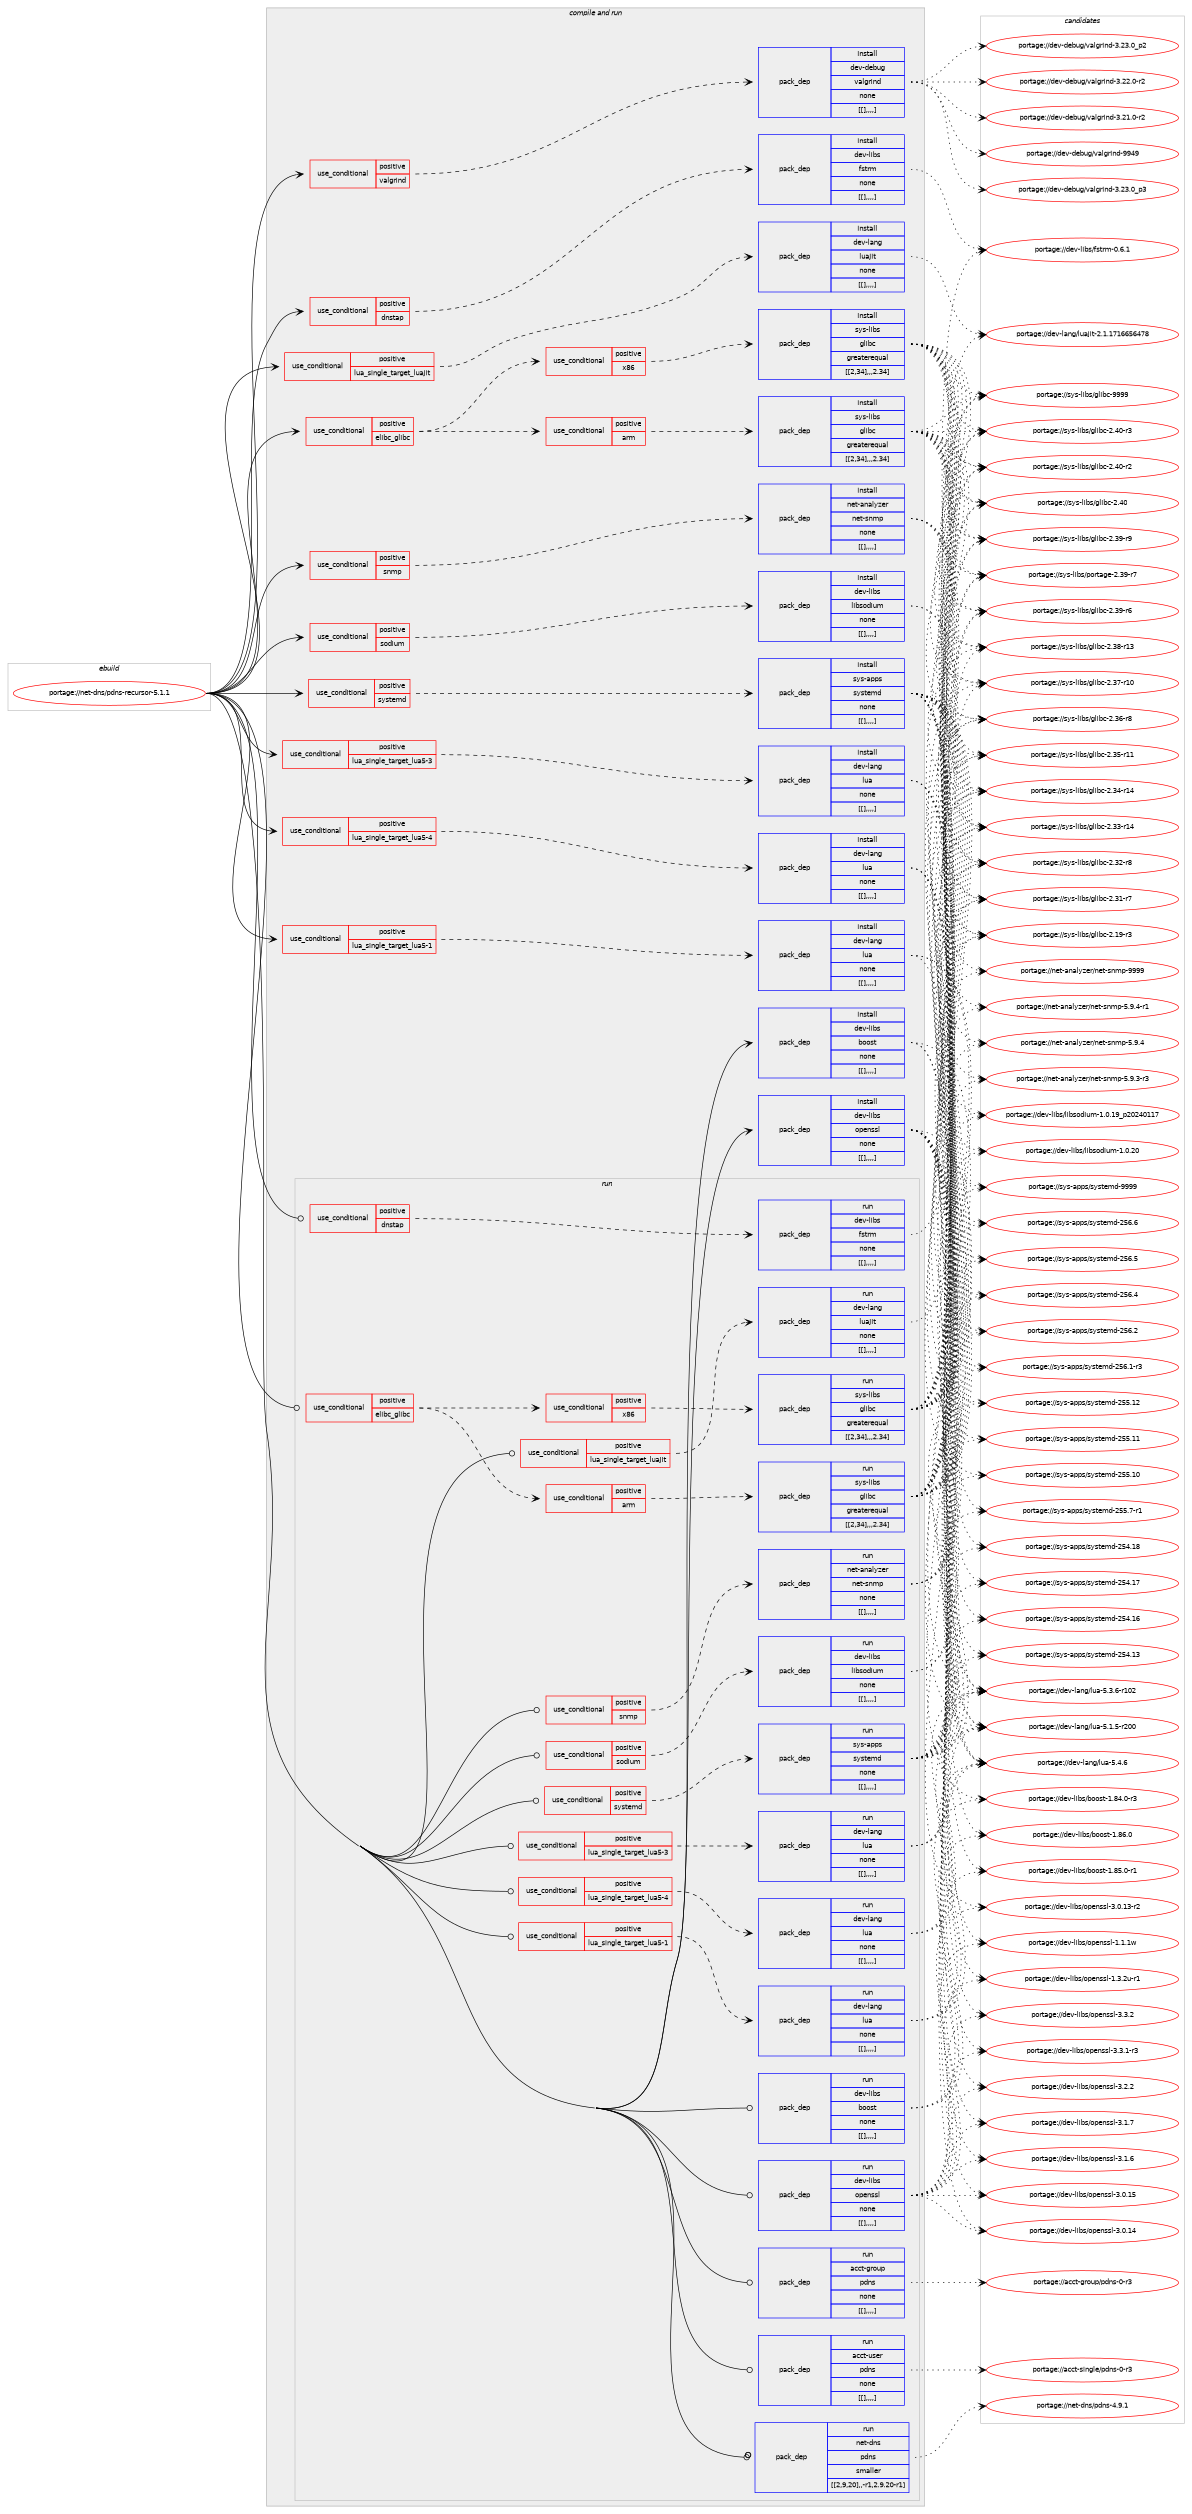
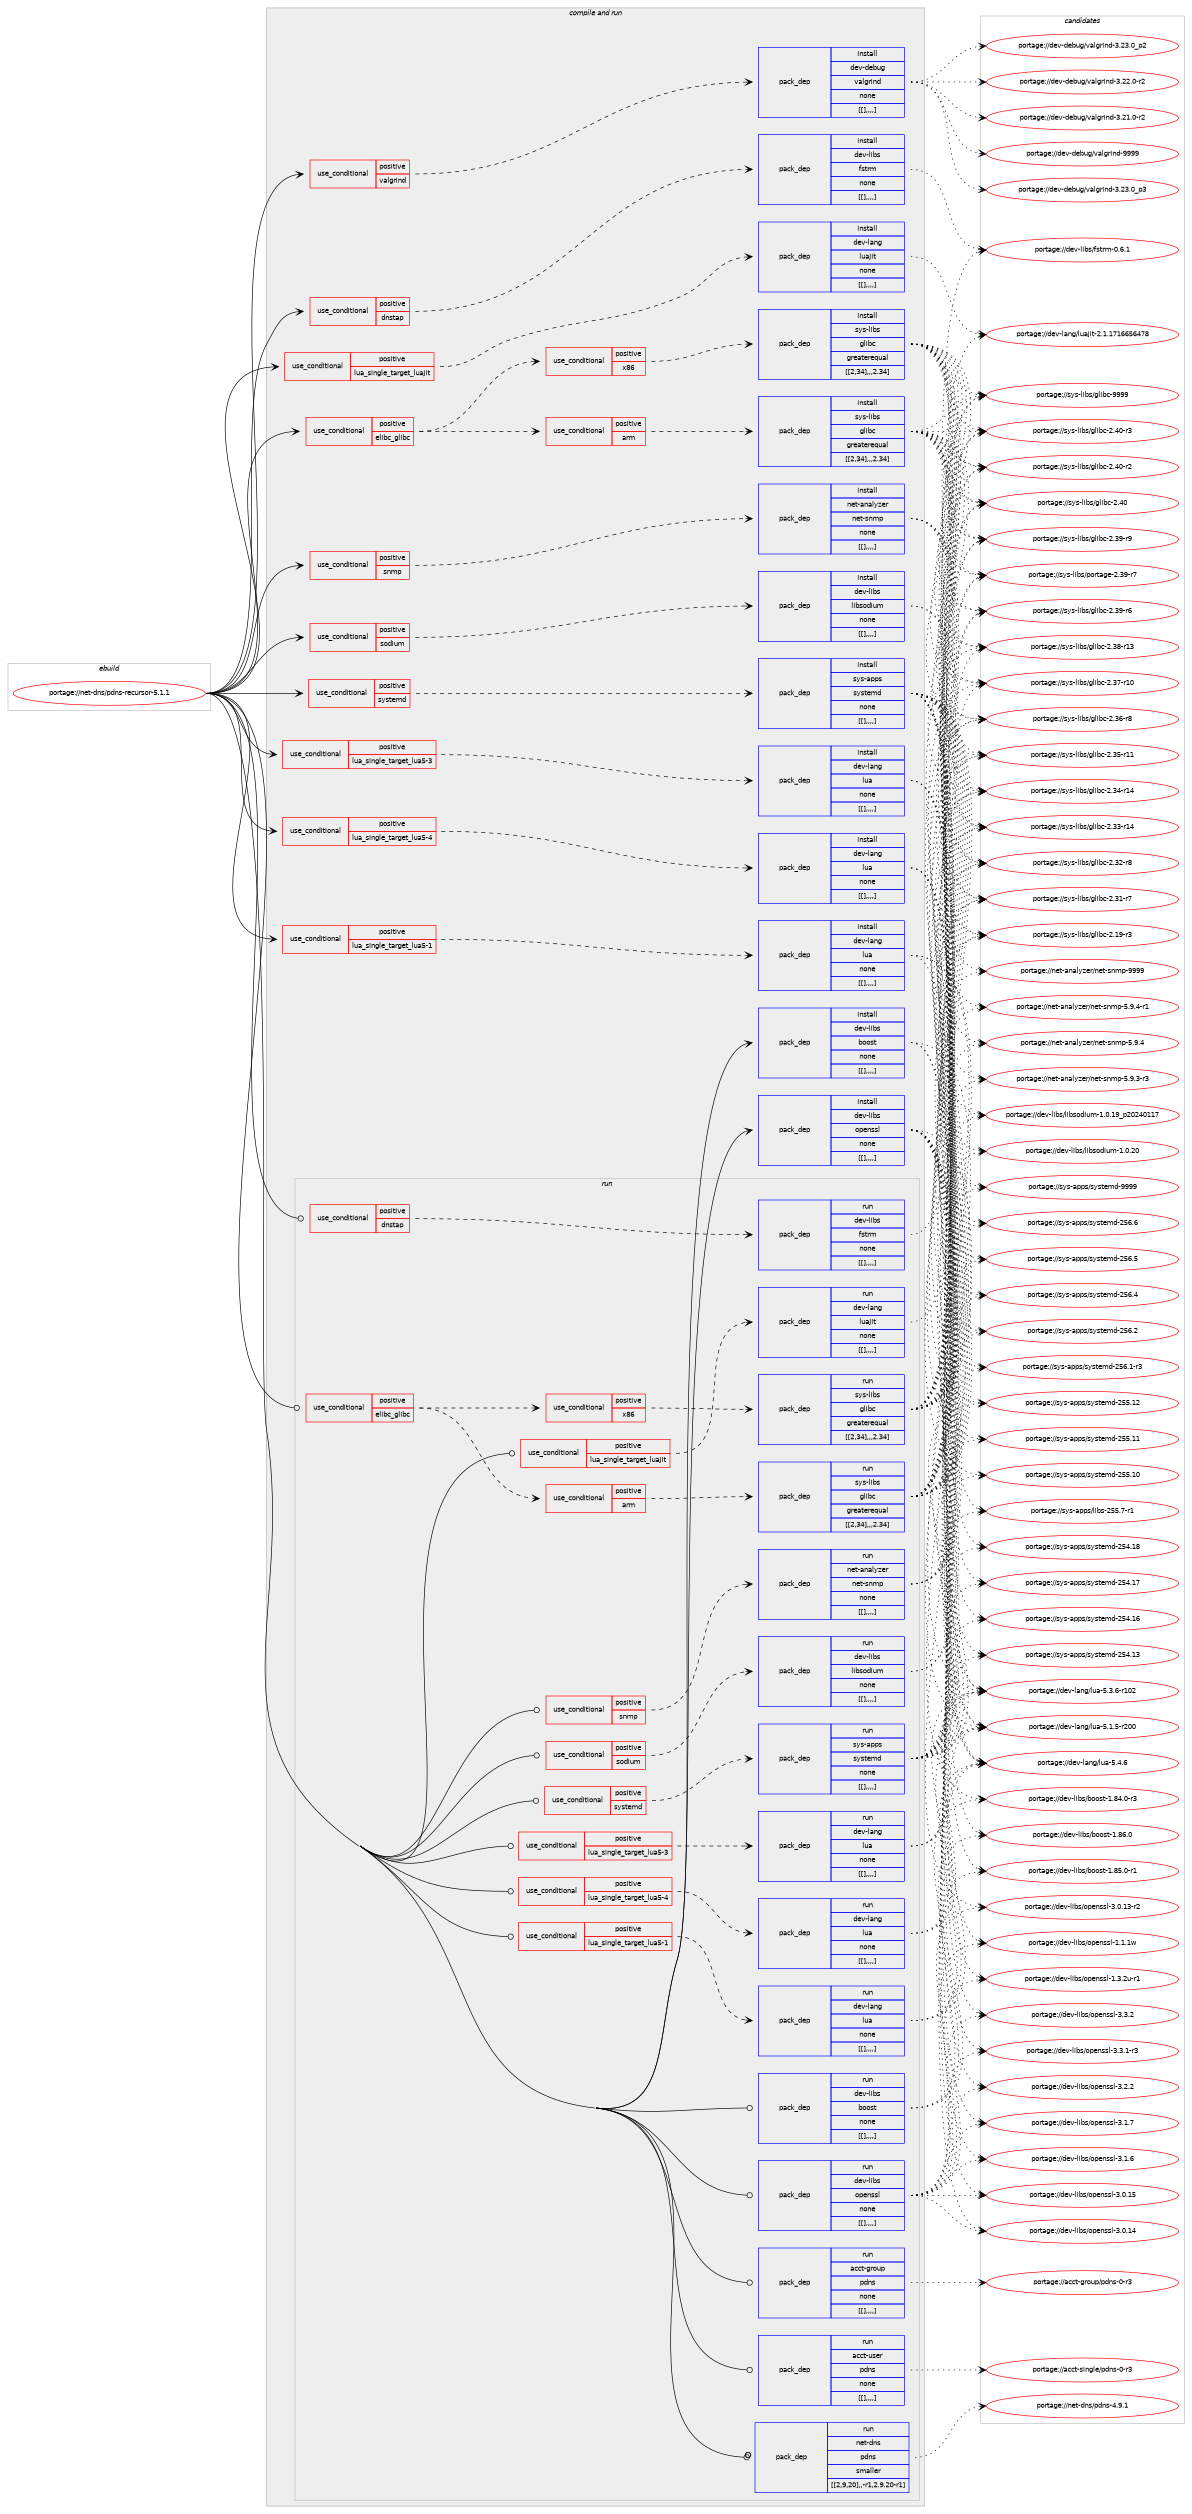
(1083, 154) -> (1083, 154)
(1083, 1511) -> (1083, 1511)
